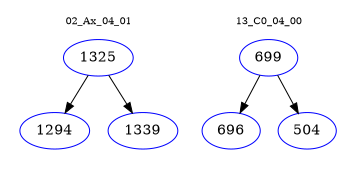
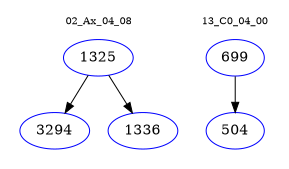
(99, 22) -> (99, 22)
(55, 131) -> (55, 131)
(143, 131) -> (143, 131)
(231, 131) -> none
